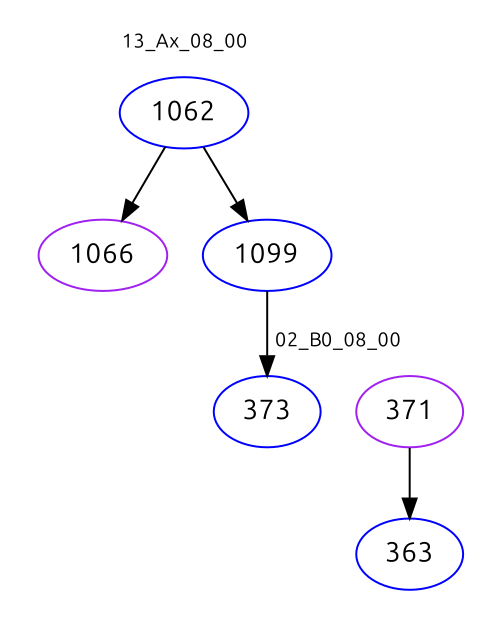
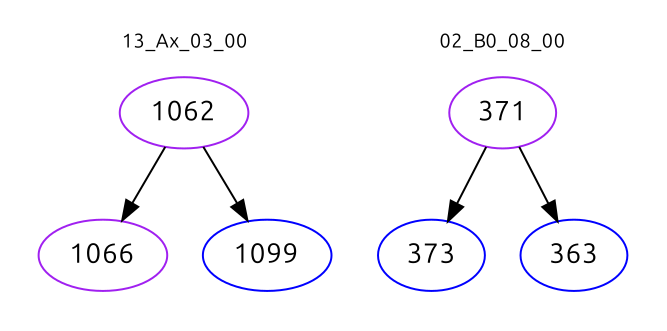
(185, 43) -> (185, 43)
(184, 113) -> (184, 113)
(267, 335) -> (472, 175)
